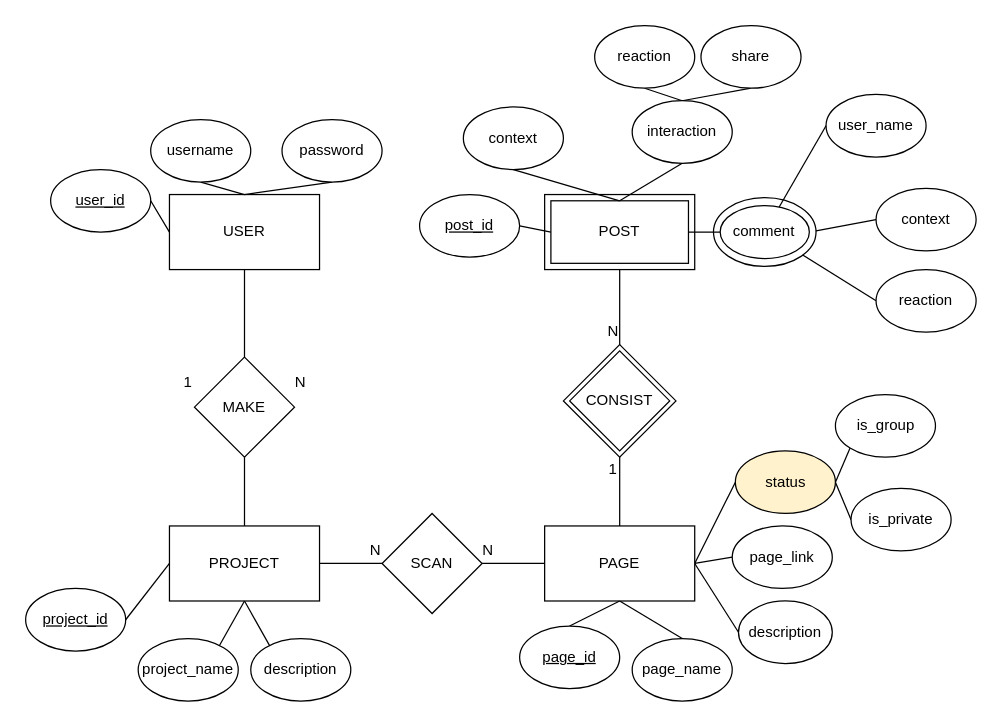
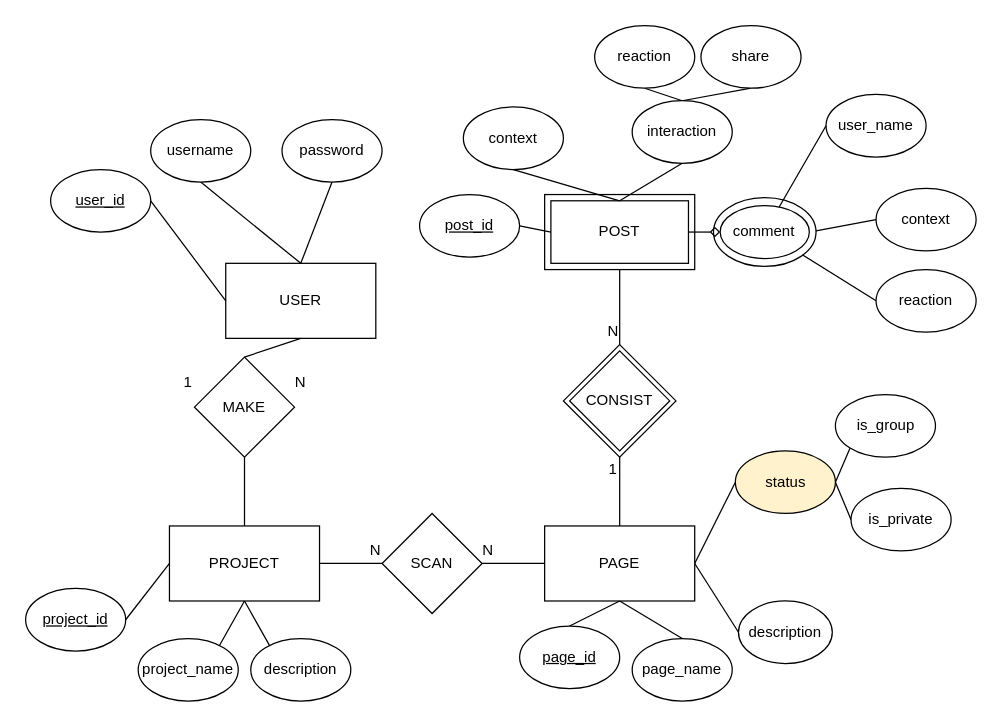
(244, 232) -> (301, 301)
(714, 232) -> (709, 232)
(782, 557) -> none
(715, 560) -> none
